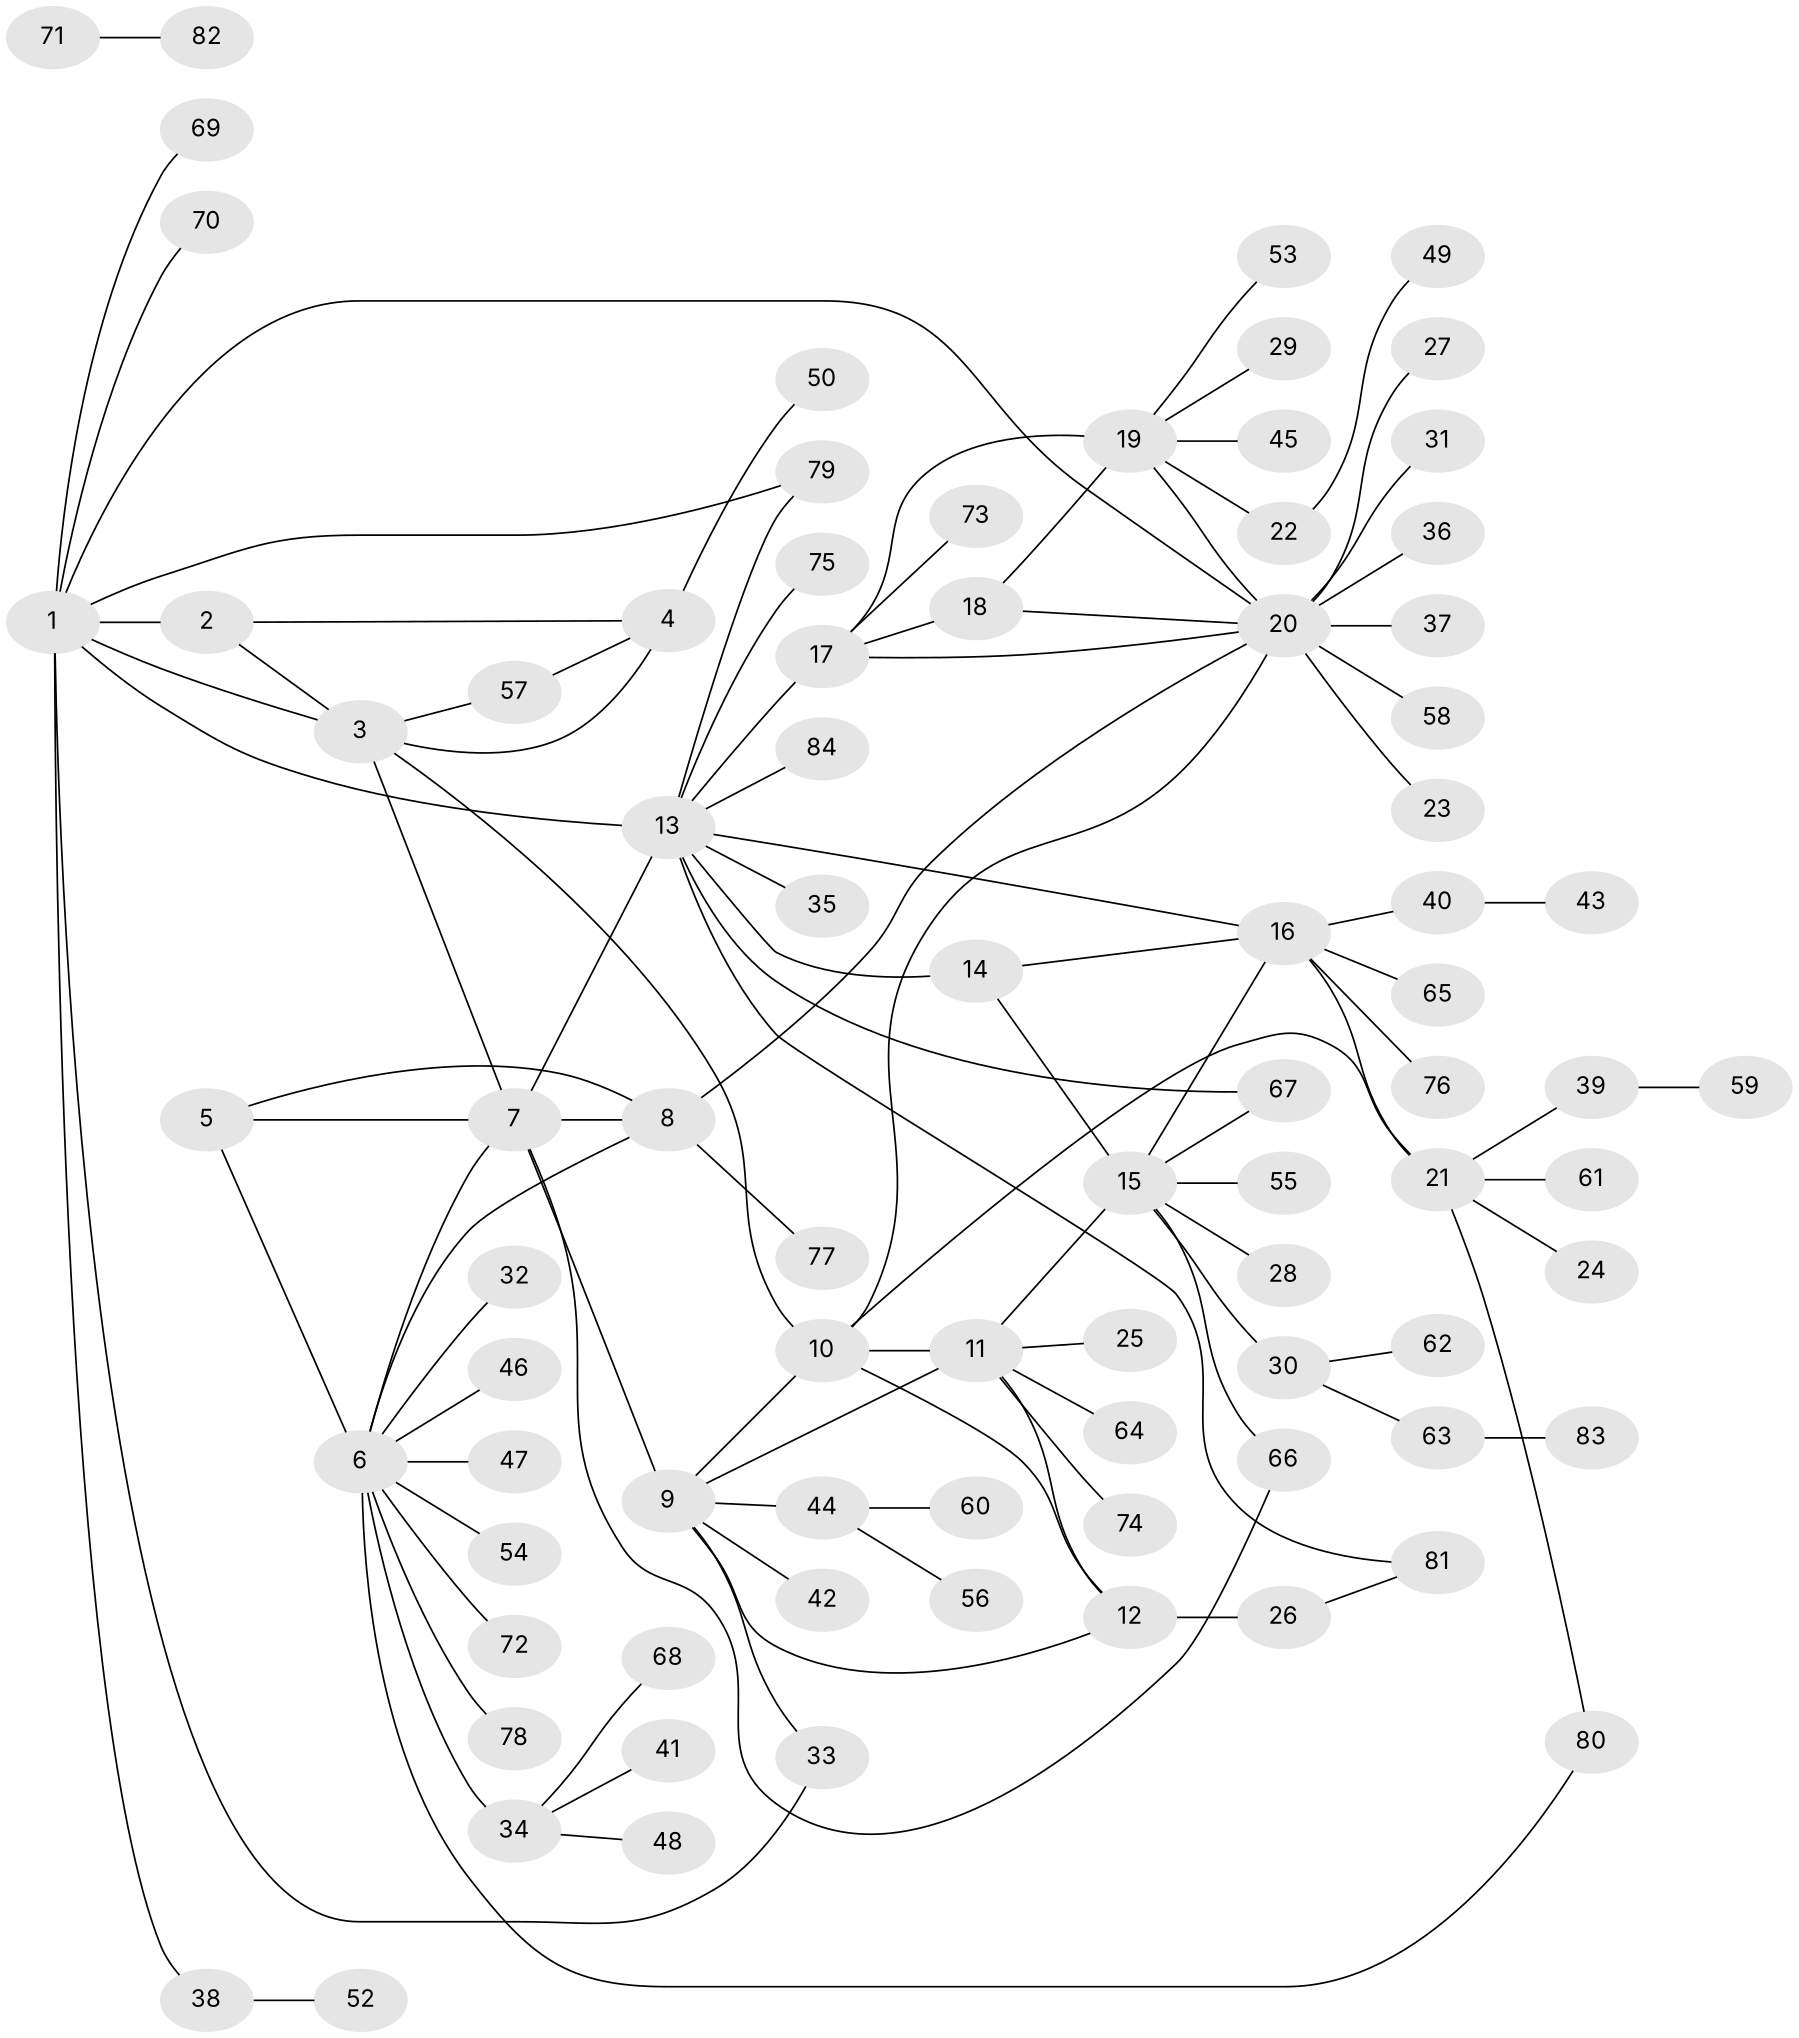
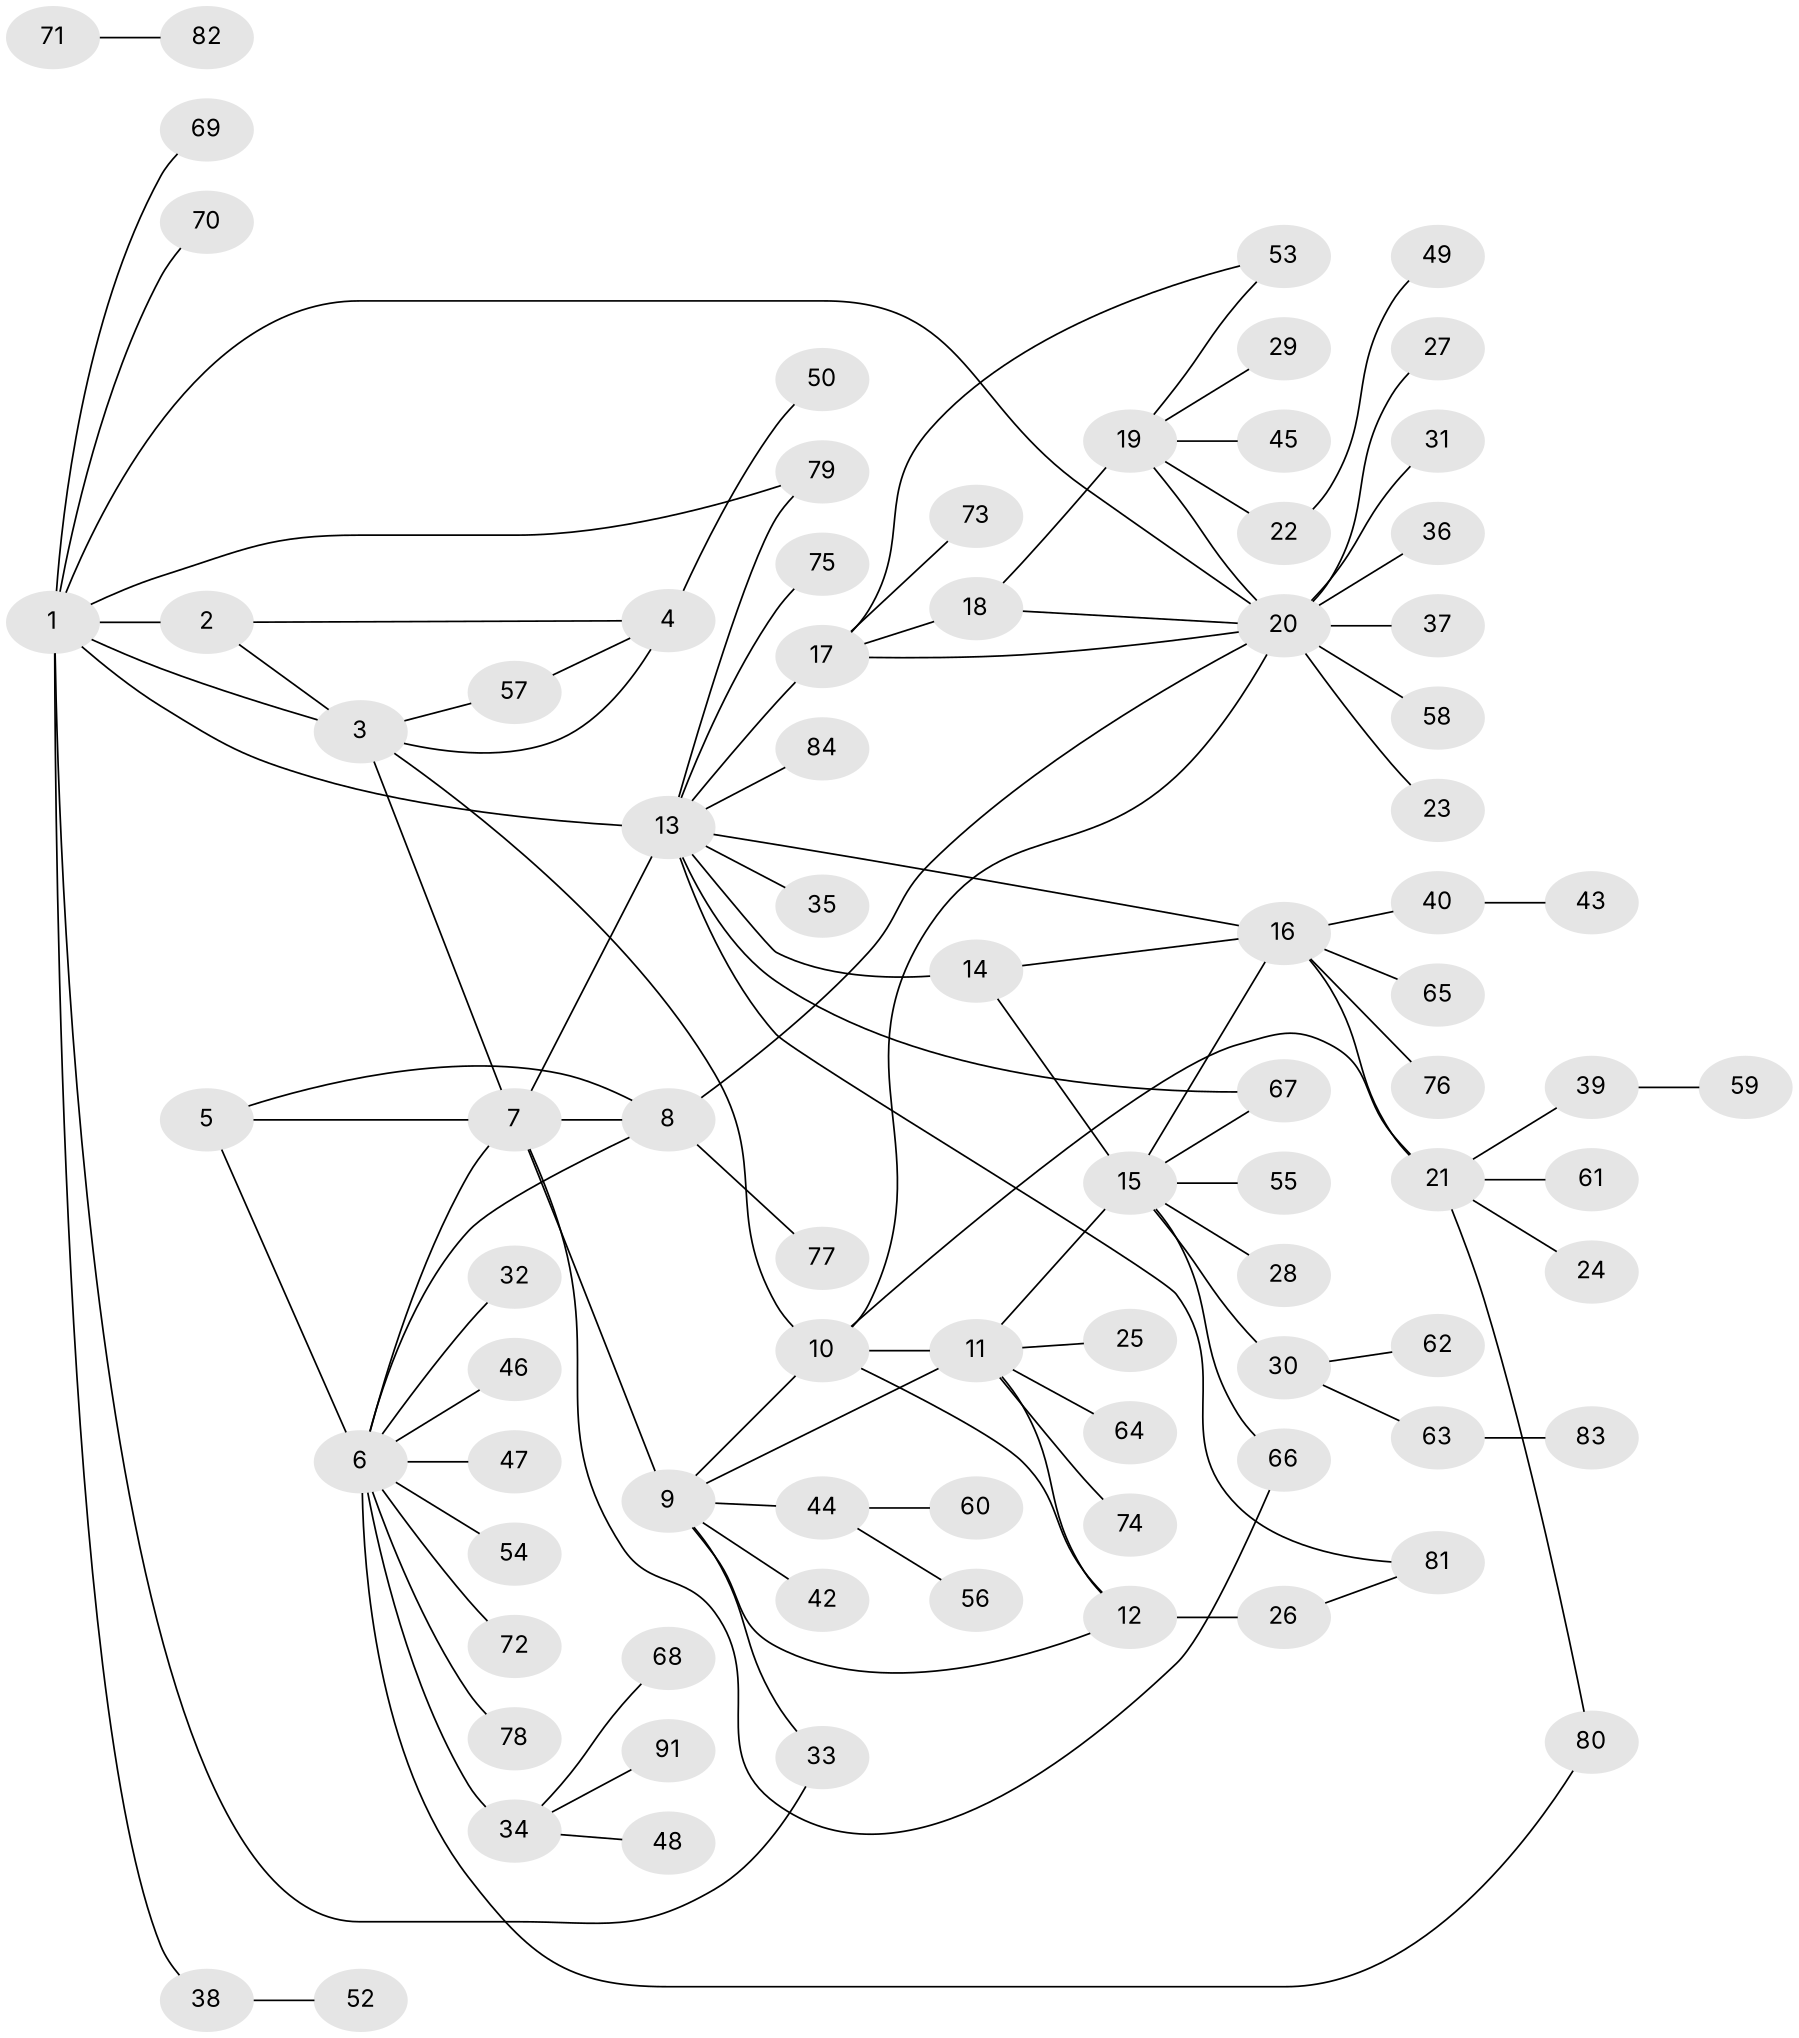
(921, 478) -> (967, 393)
(669, 1751) -> (669, 1751)
